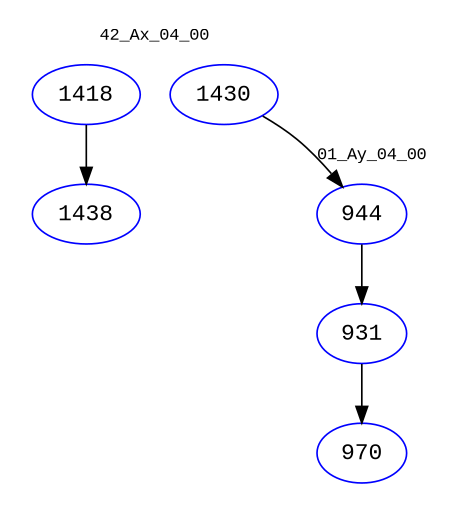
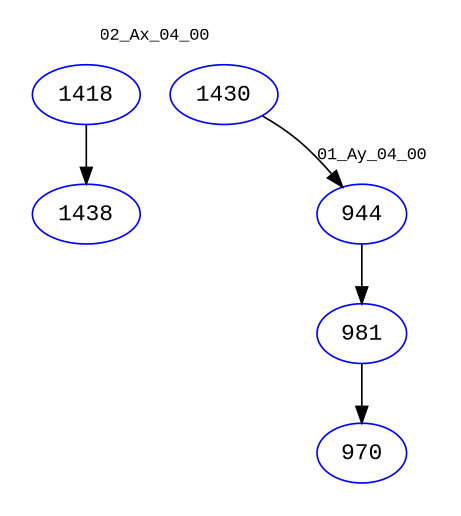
(155, 36) -> (155, 36)
(362, 334) -> (362, 334)
